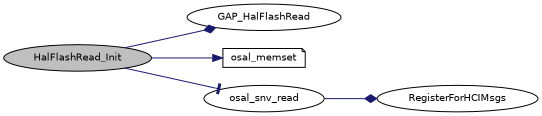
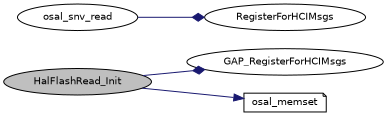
(264, 17) -> (285, 62)
(170, 78) -> none
